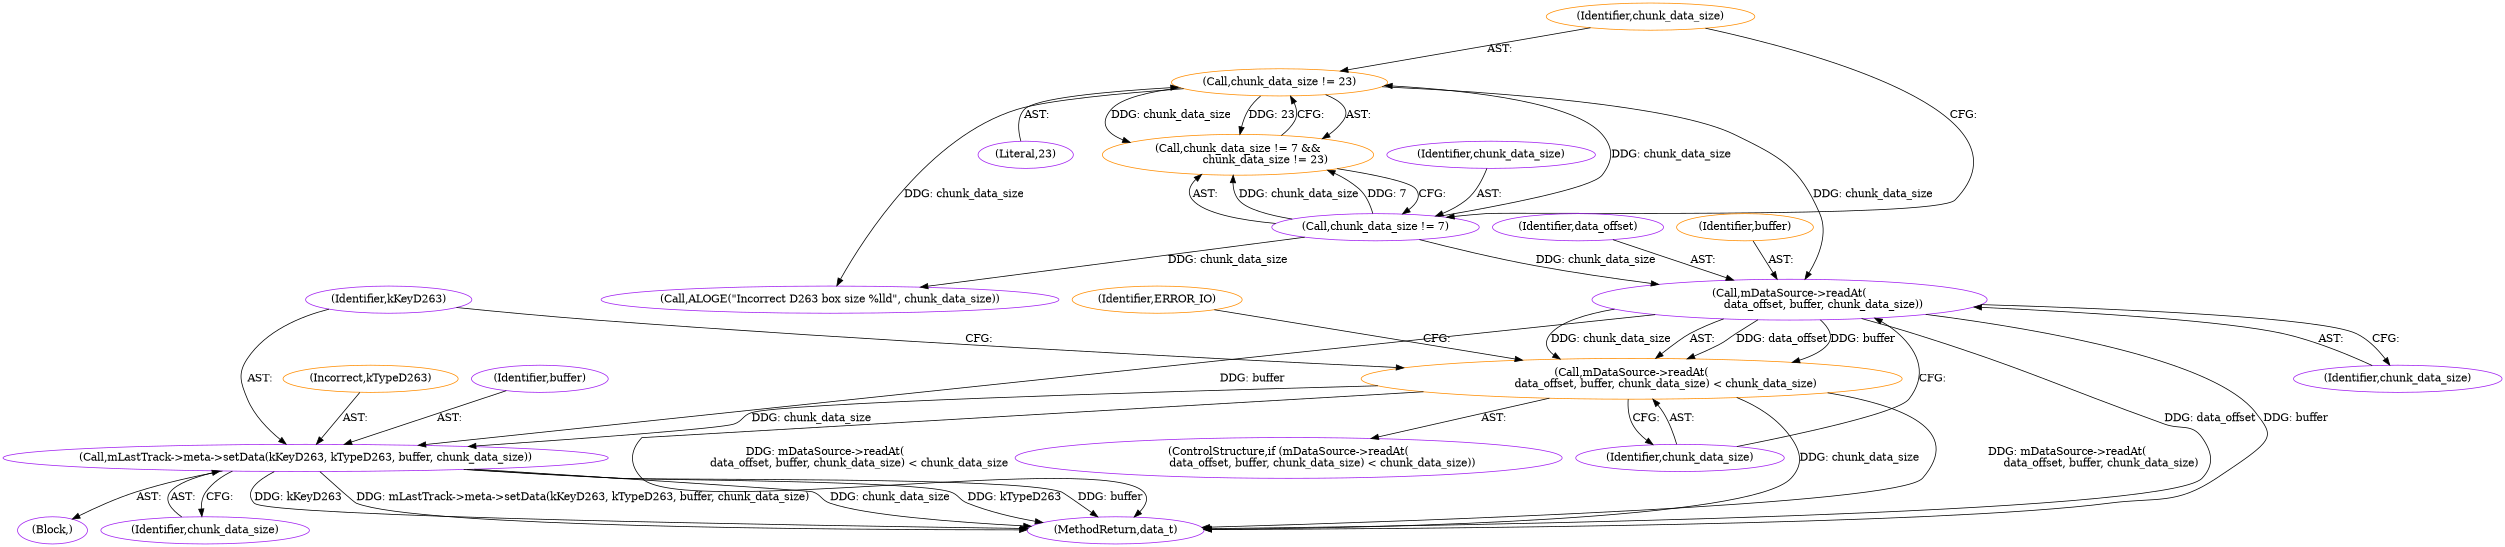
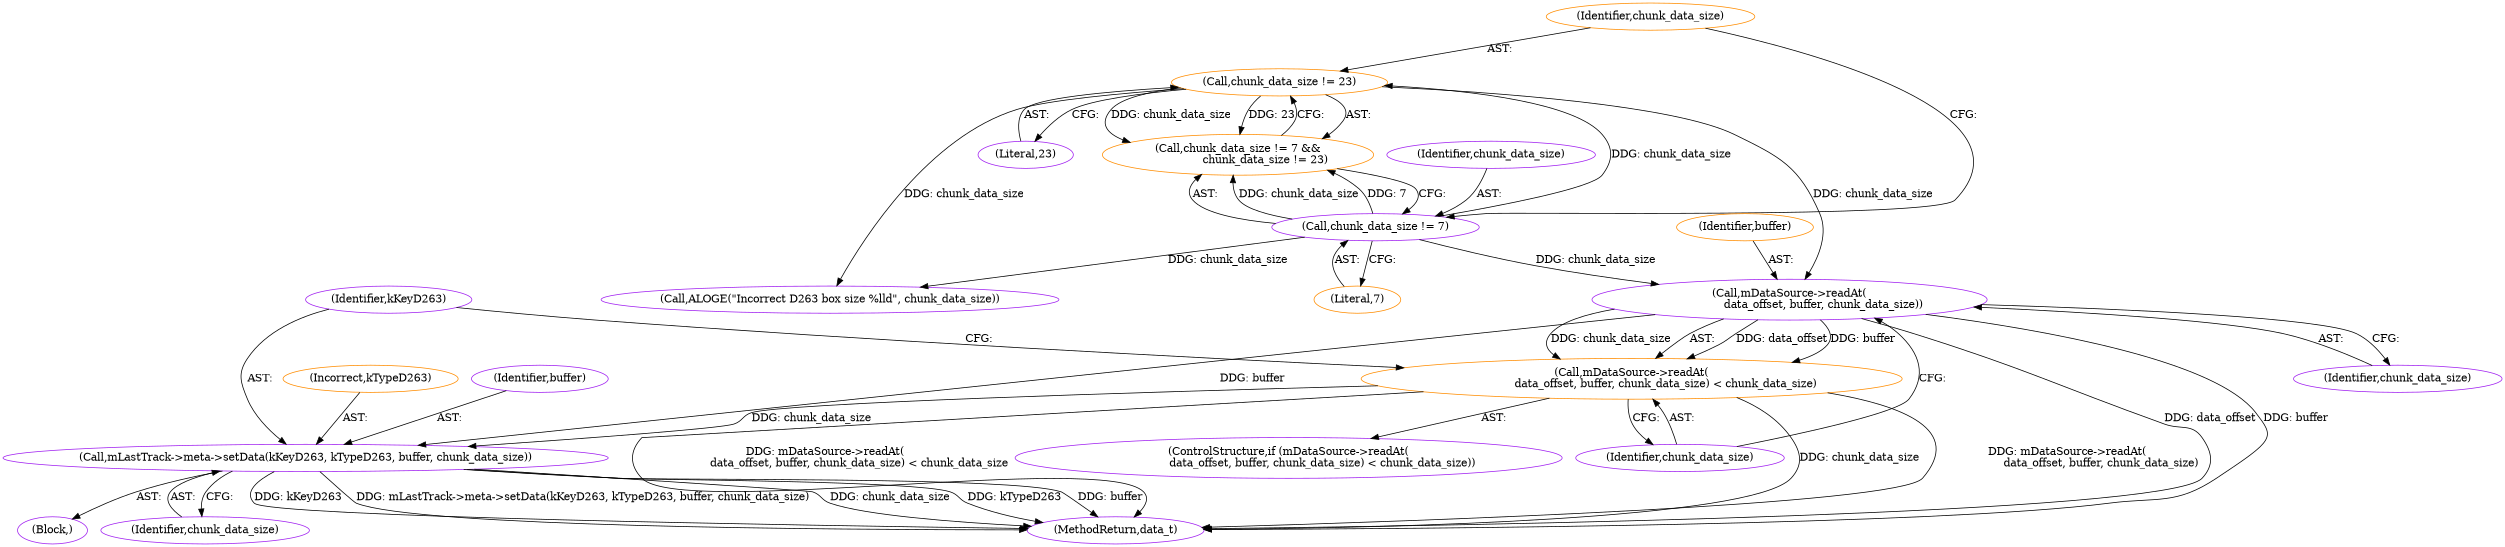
none -> (1104, 100)
(1578, 227) -> none
(1157, 300) -> none
none -> (1357, 300)
